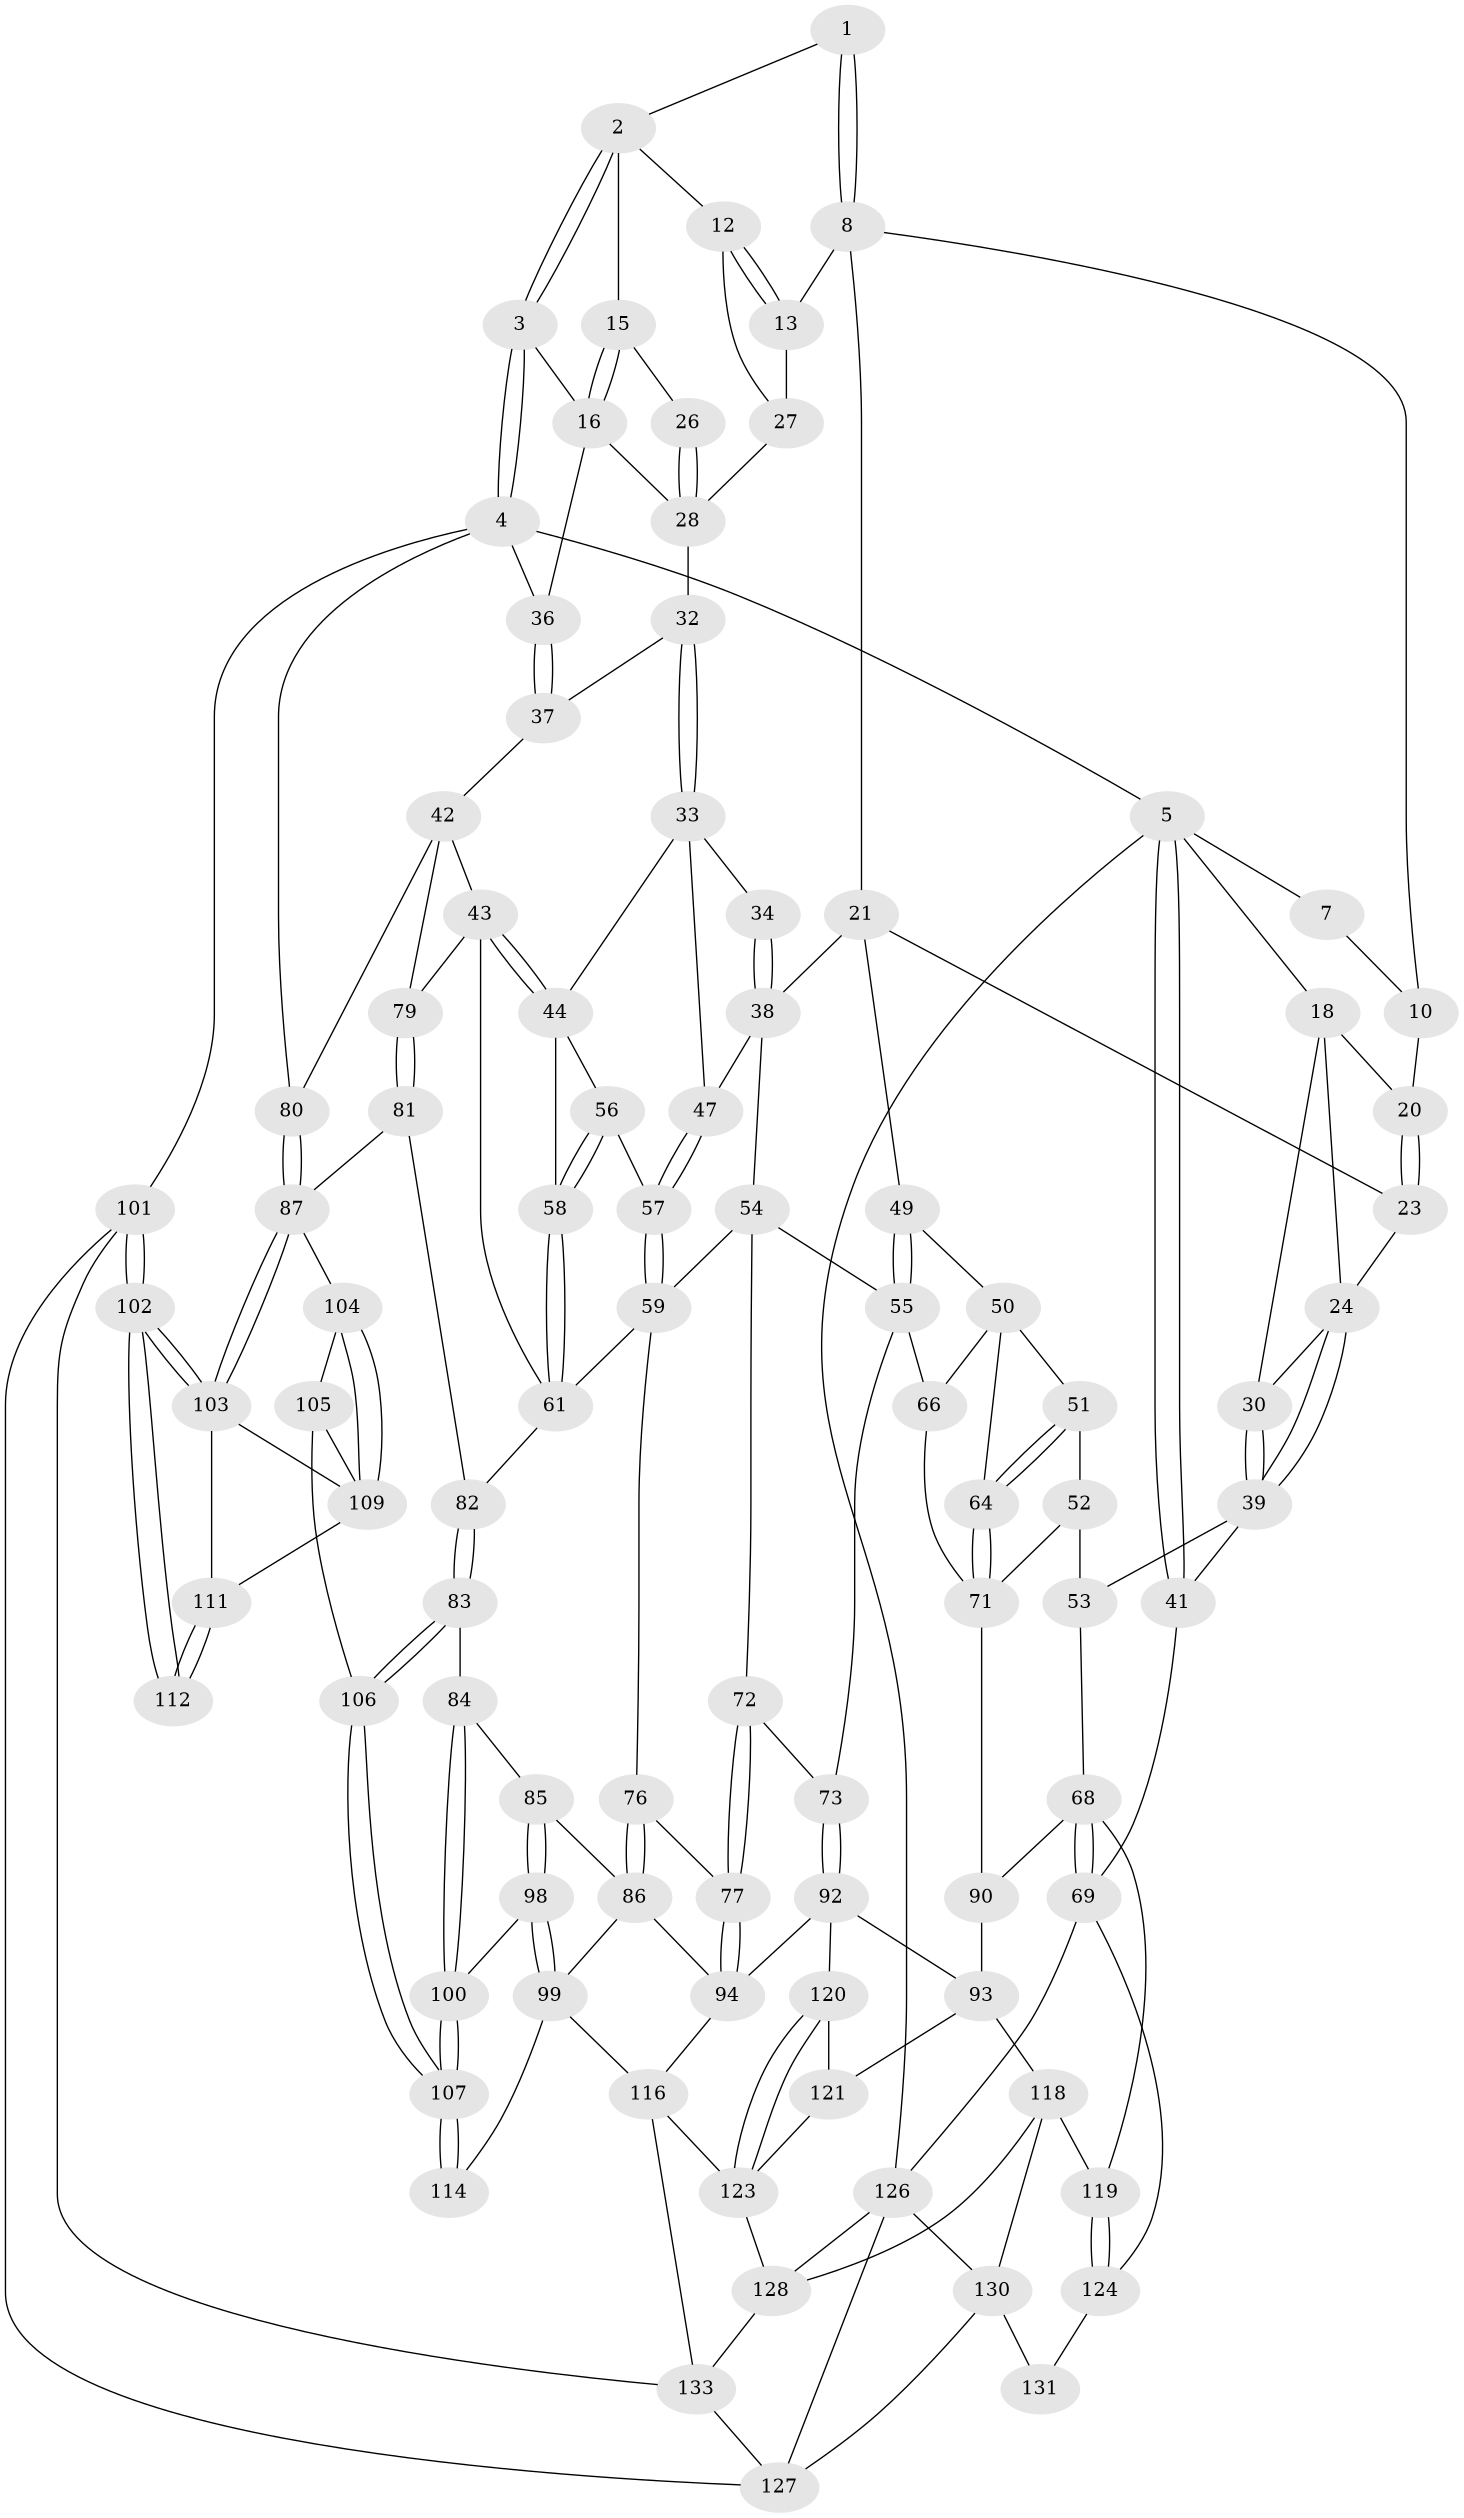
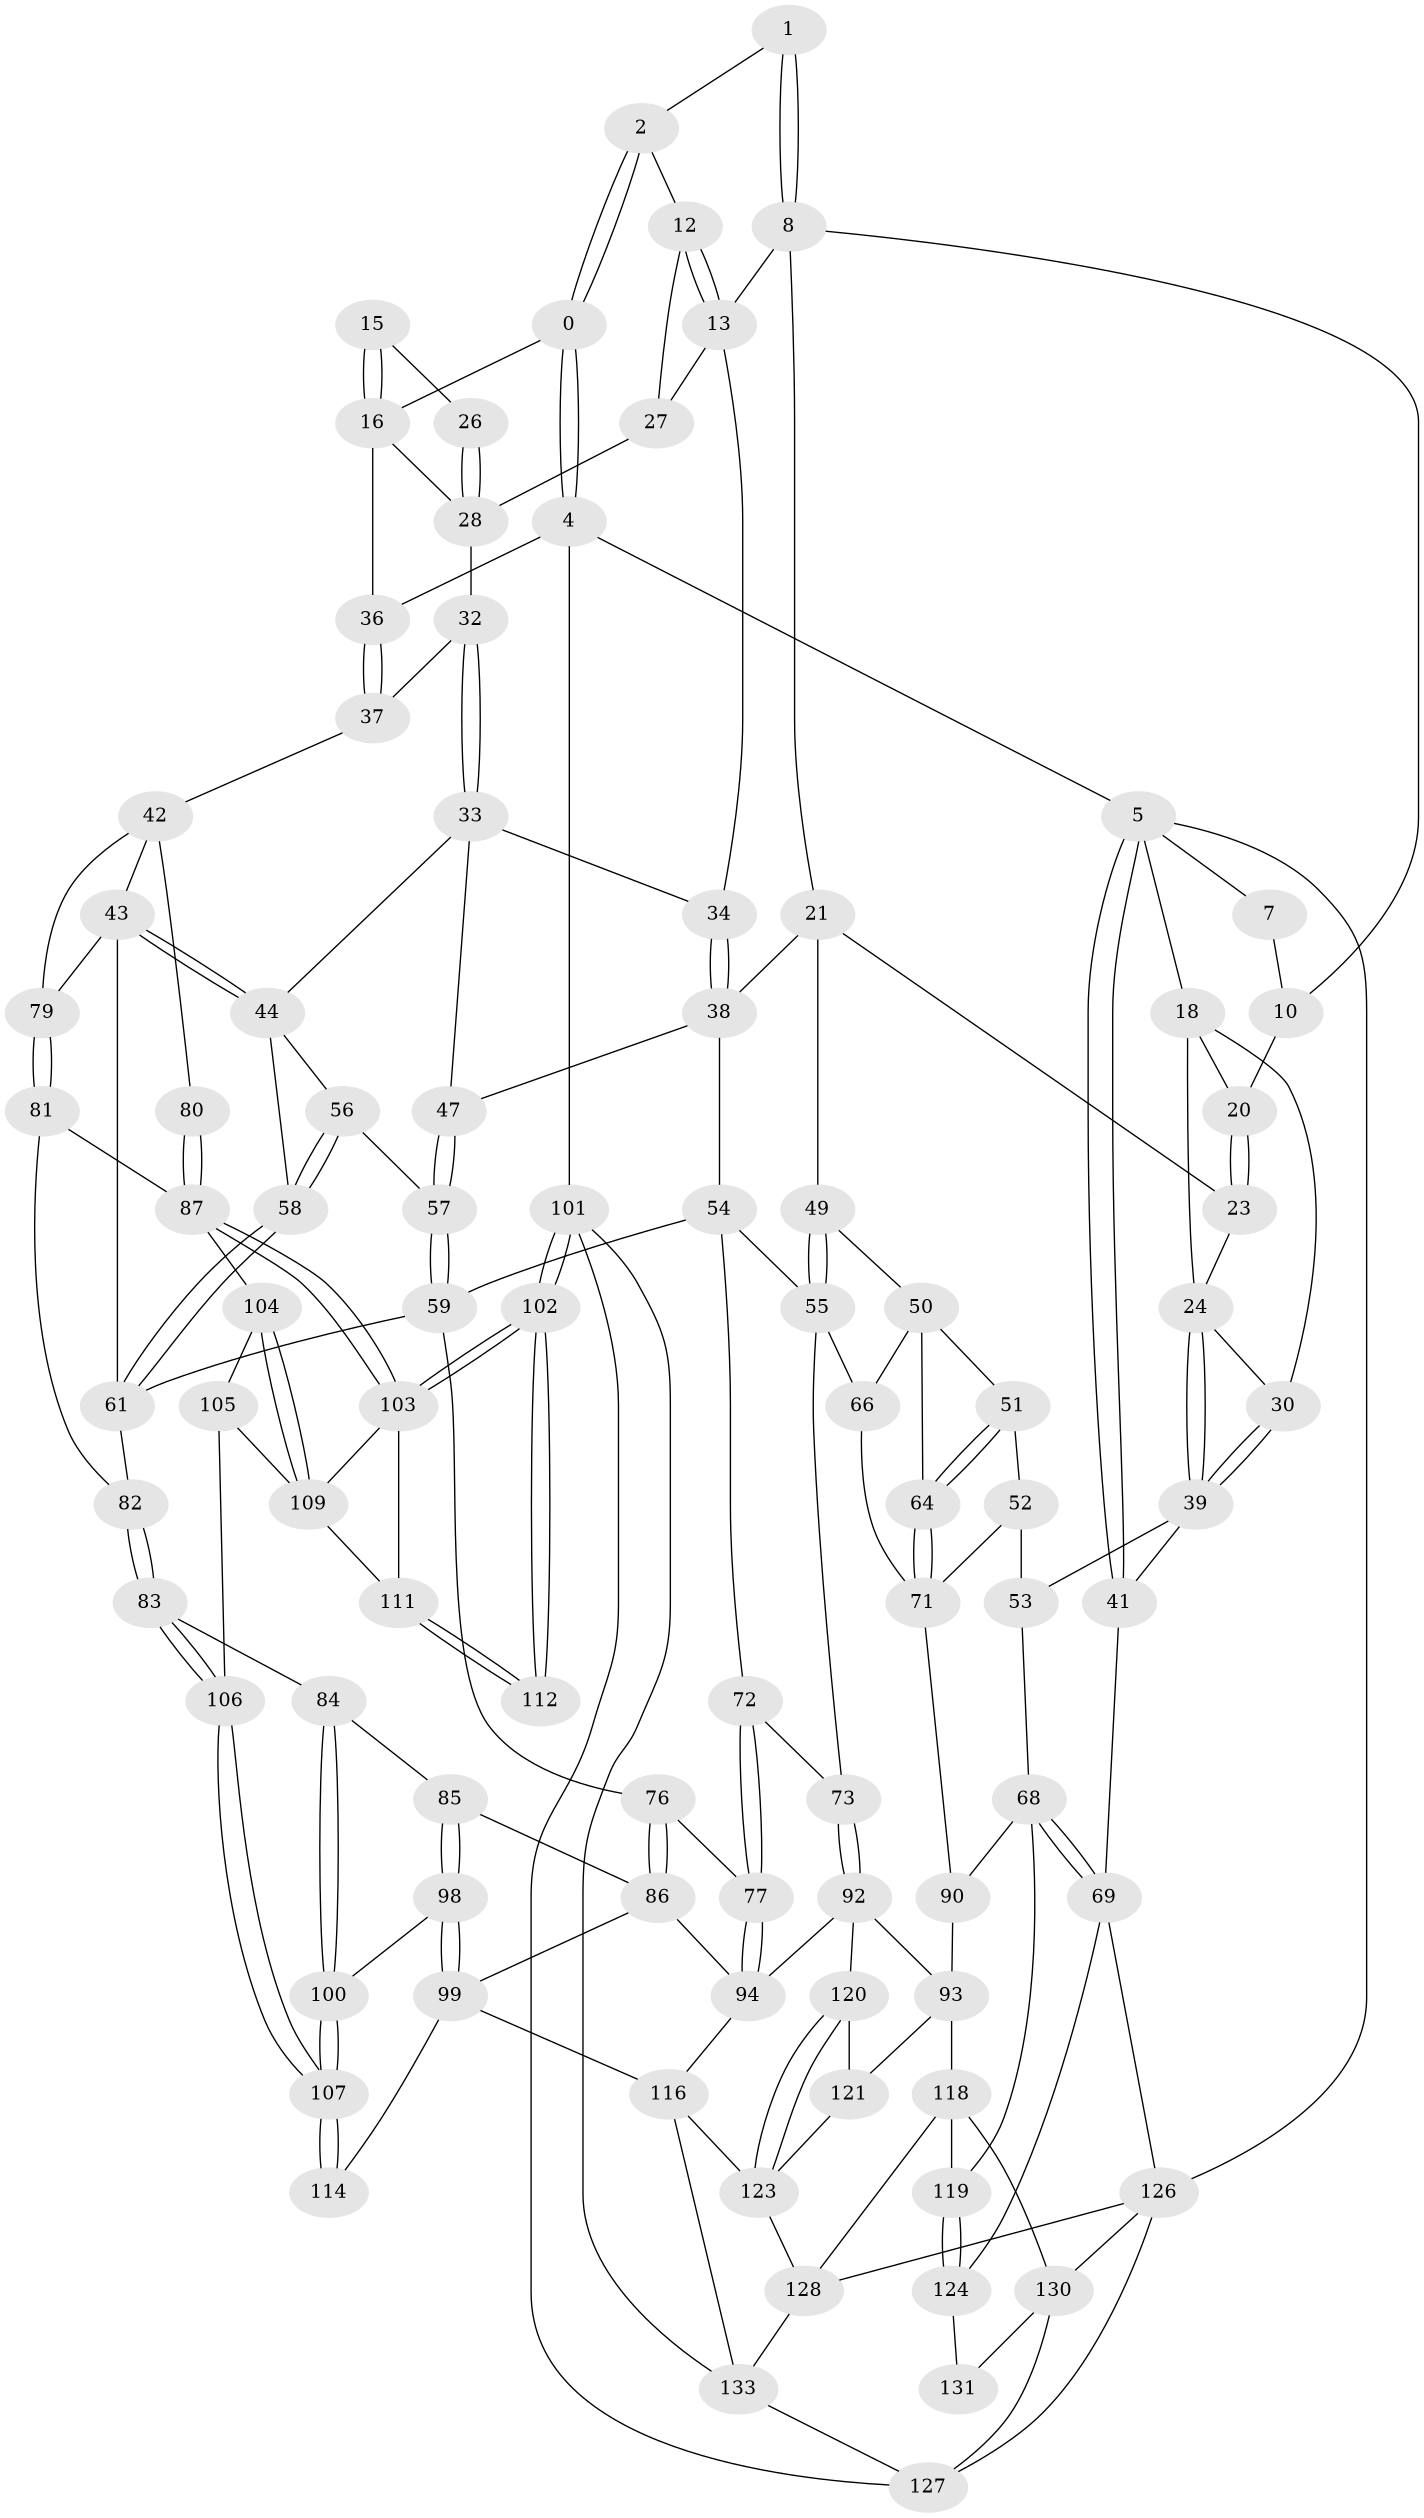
(618, 227) -> none
(520, 325) -> (569, 325)
none -> (743, 633)
(279, 762) -> none
